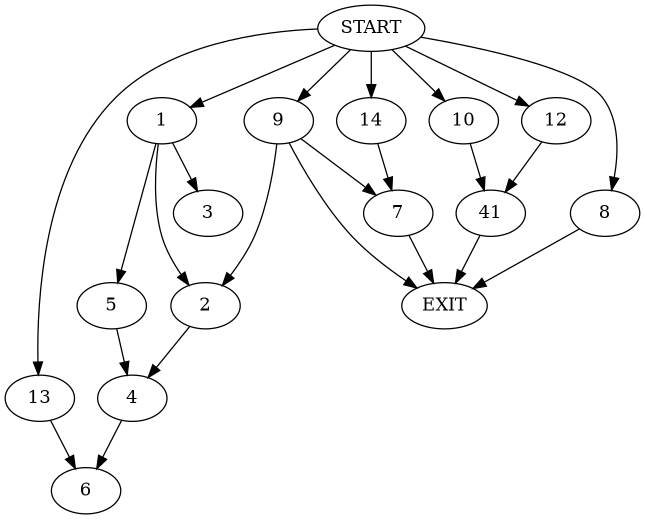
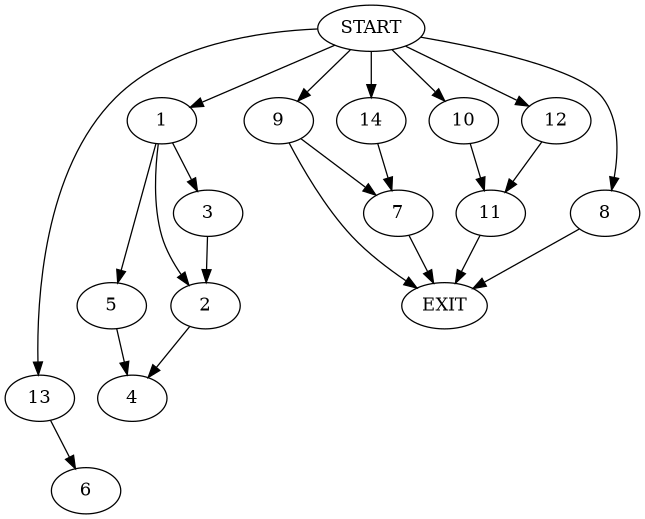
(263, 213) -> (207, 253)
(491, 213) -> (491, 213)
(112, 439) -> none
